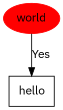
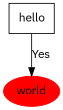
(32, 51) -> (32, 51)
